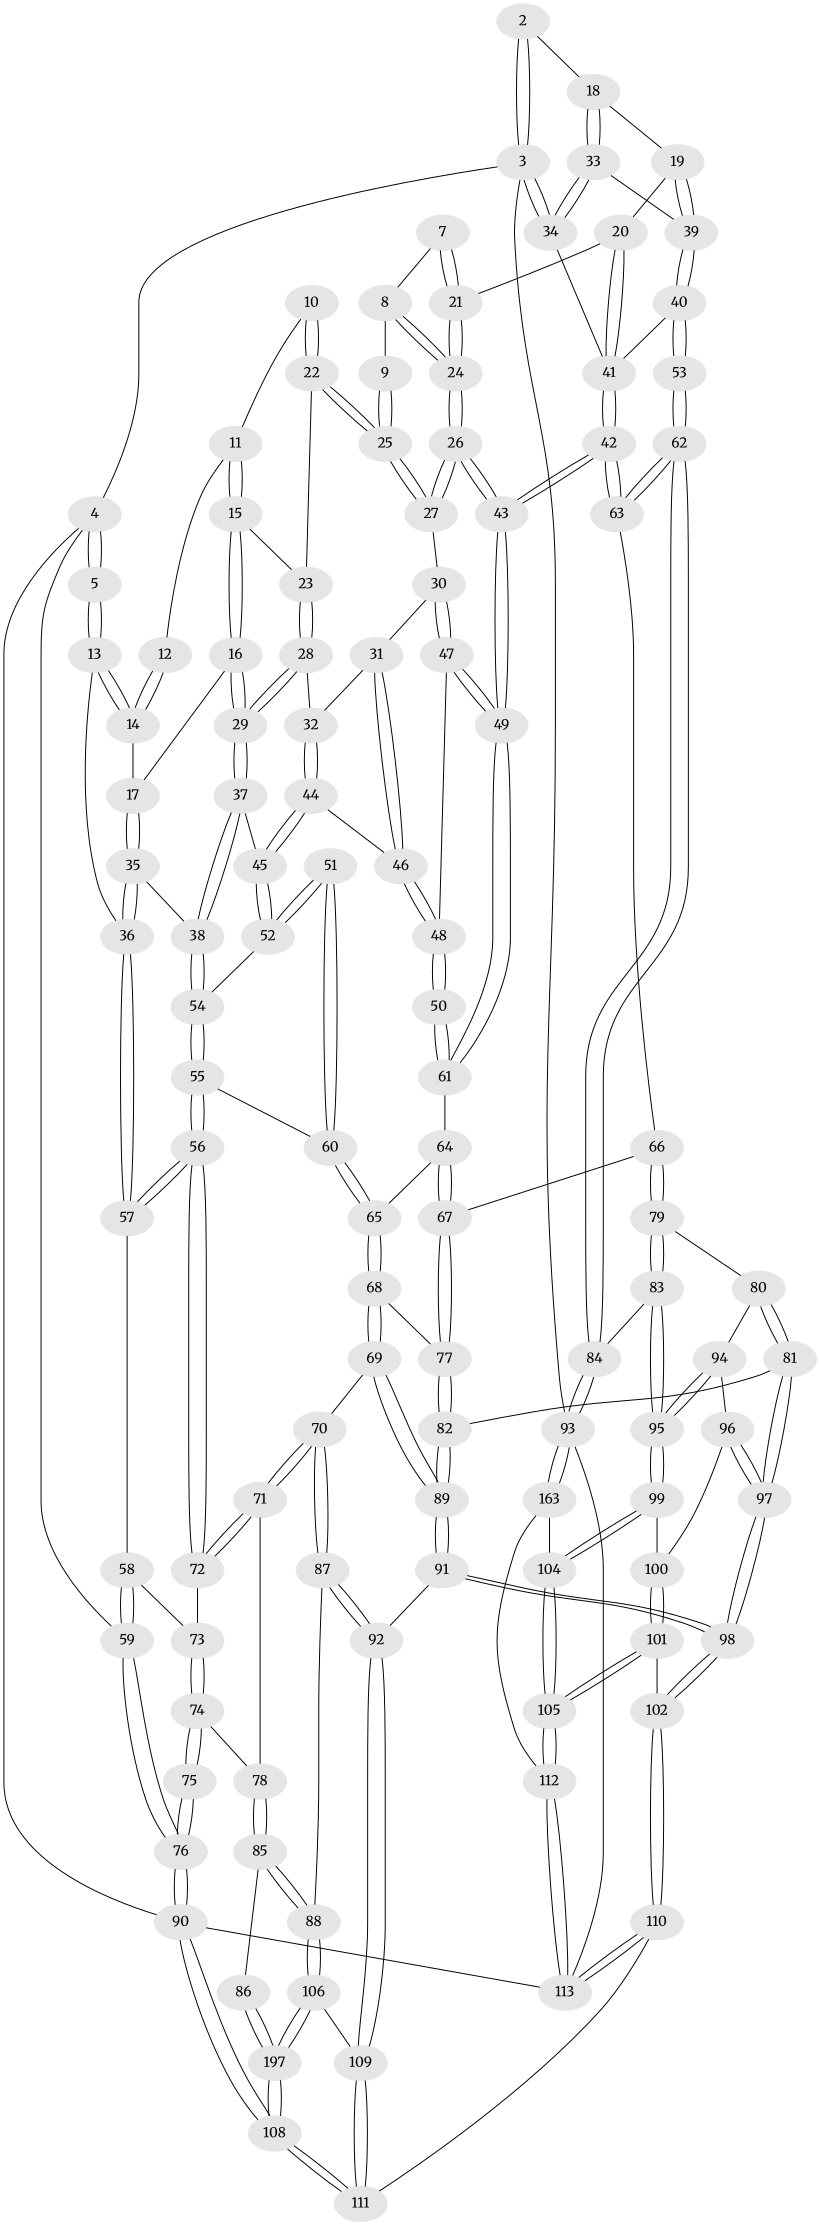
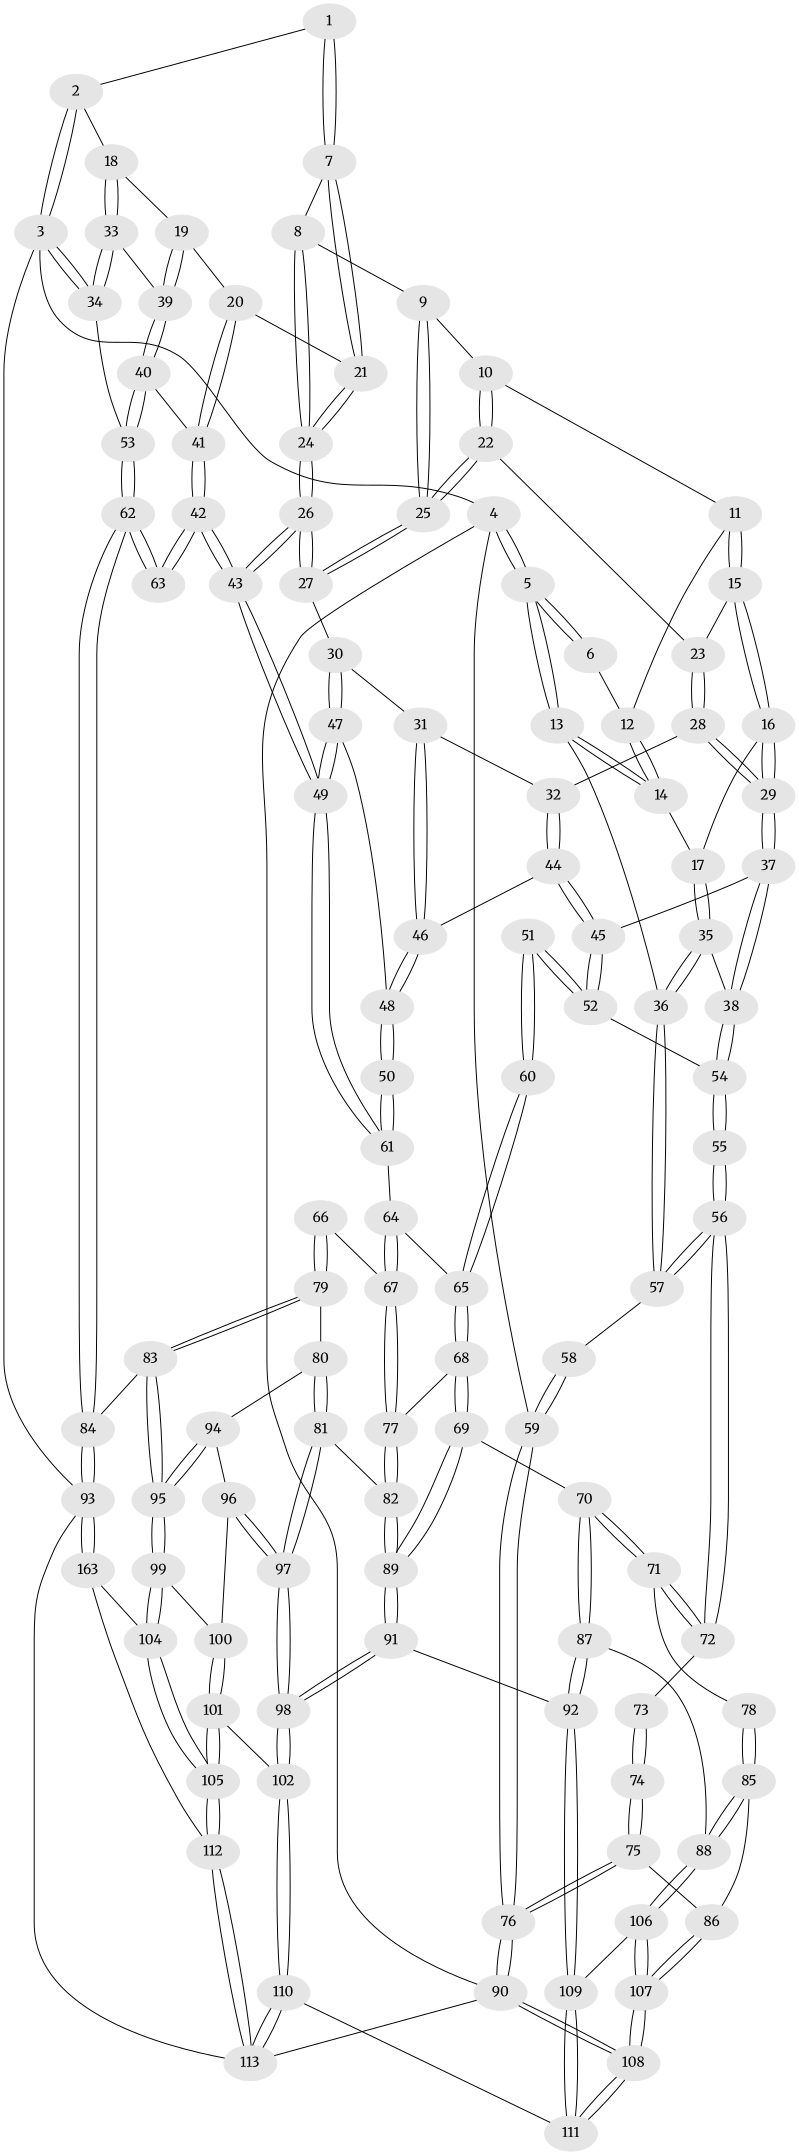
none -> (330, 22)
(580, 303) -> (105, 375)
none -> (455, 338)
none -> (591, 655)
(634, 831) -> none
(264, 1113) -> none
(162, 1605) -> none
(229, 1746) -> none
none -> (664, 1880)
(275, 2063) -> (641, 1993)
